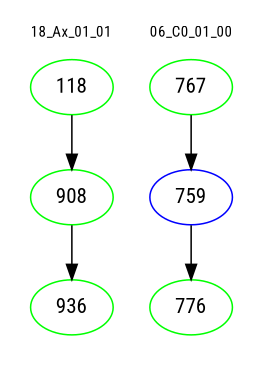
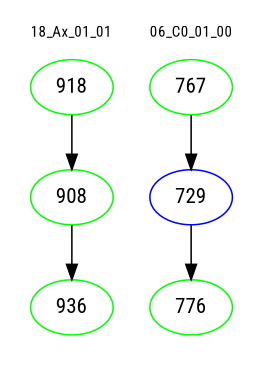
(72, 87) -> (72, 87)
(191, 197) -> (191, 197)
